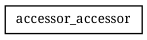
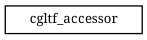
(74, 20) -> (74, 20)
